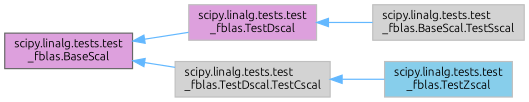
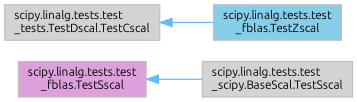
(253, 22) -> (82, 79)
(448, 22) -> (277, 79)
(69, 51) -> none
(253, 79) -> (82, 22)
